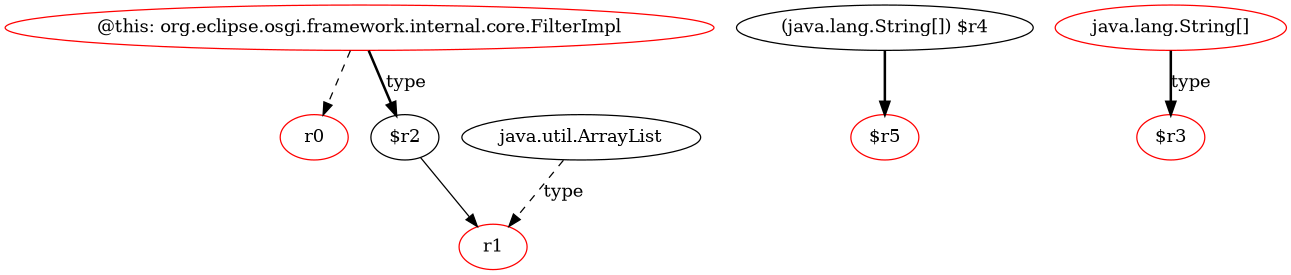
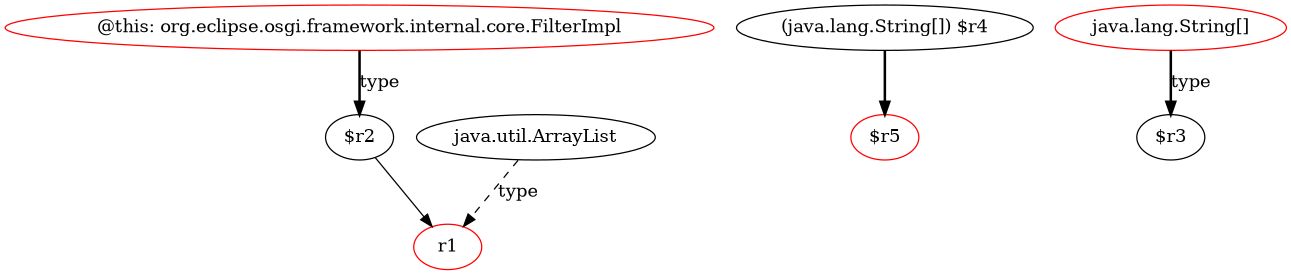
(314, 137) -> none
(1171, 137) -> (1171, 137)
